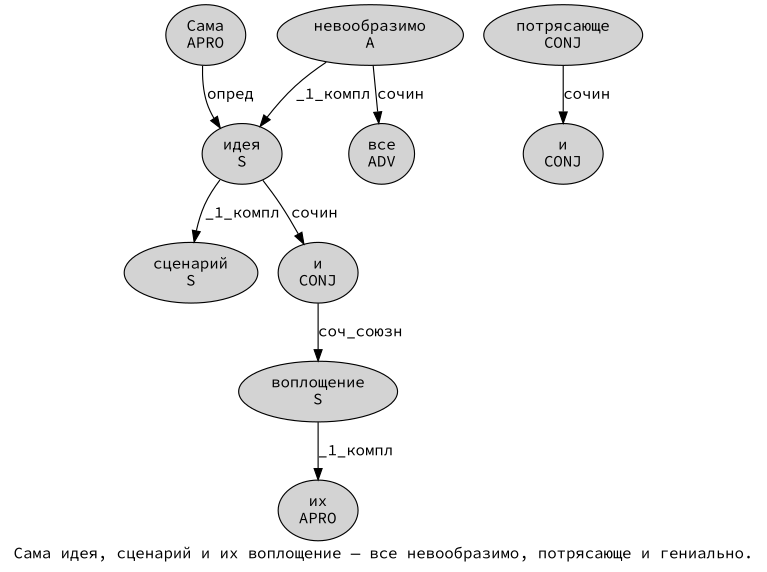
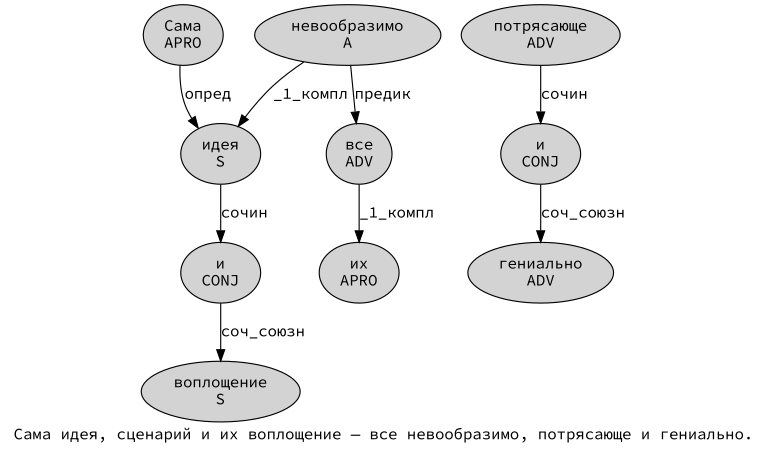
(563, 35) -> (541, 35)
(401, 94) -> (383, 94)
(191, 273) -> none
none -> (541, 273)
(318, 445) -> (359, 207)
